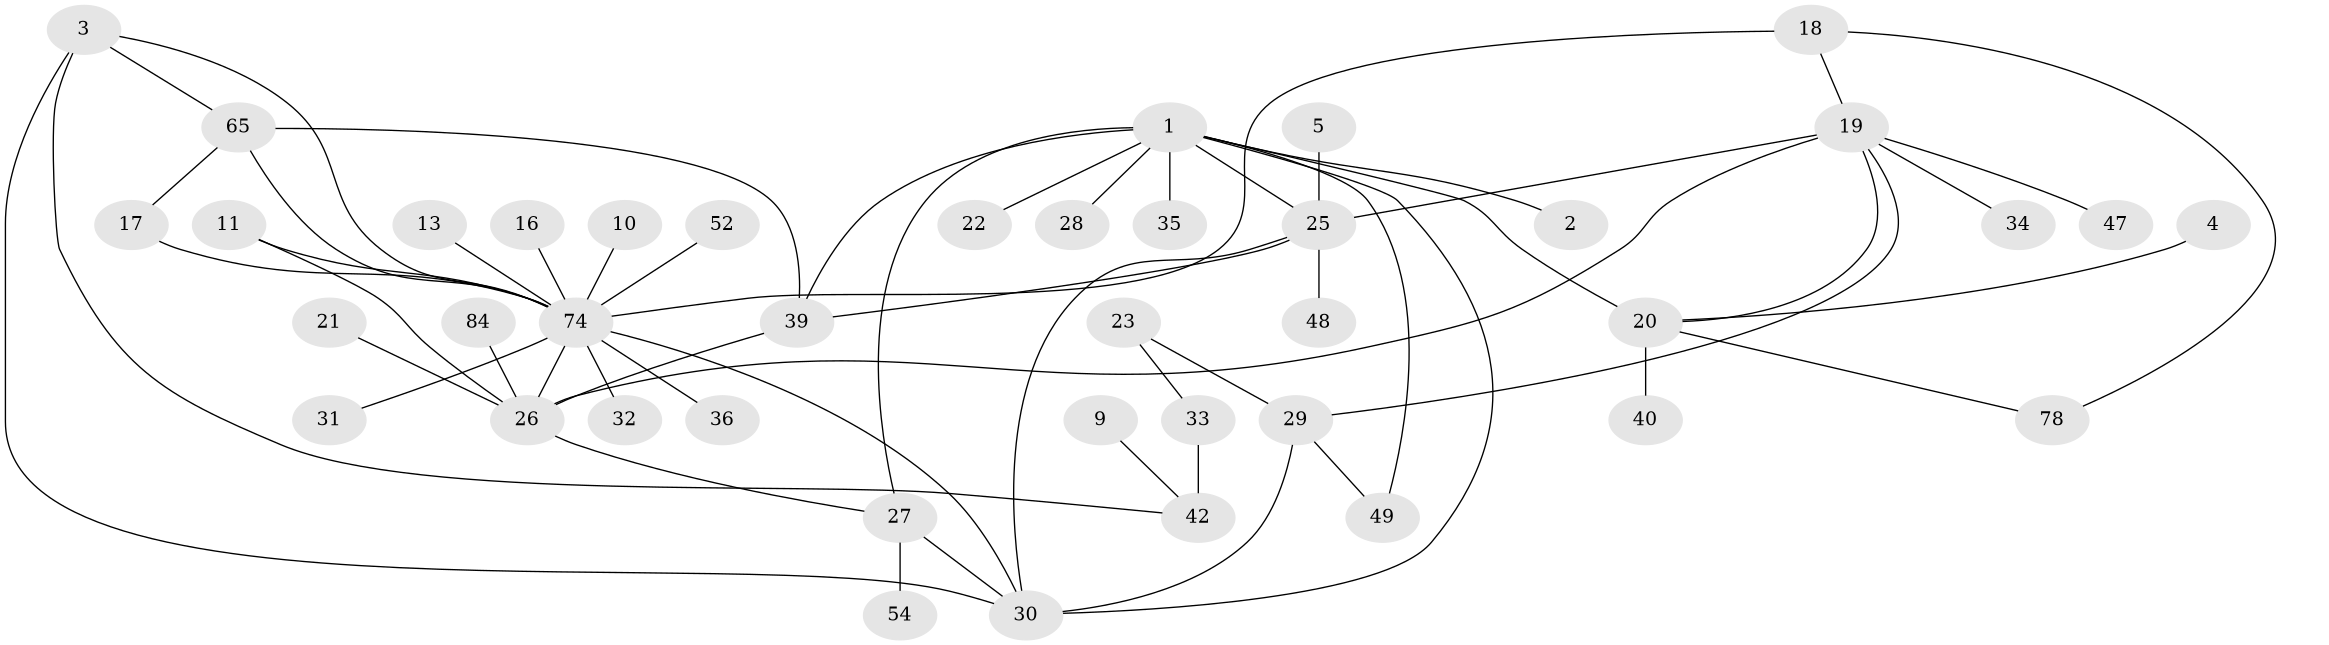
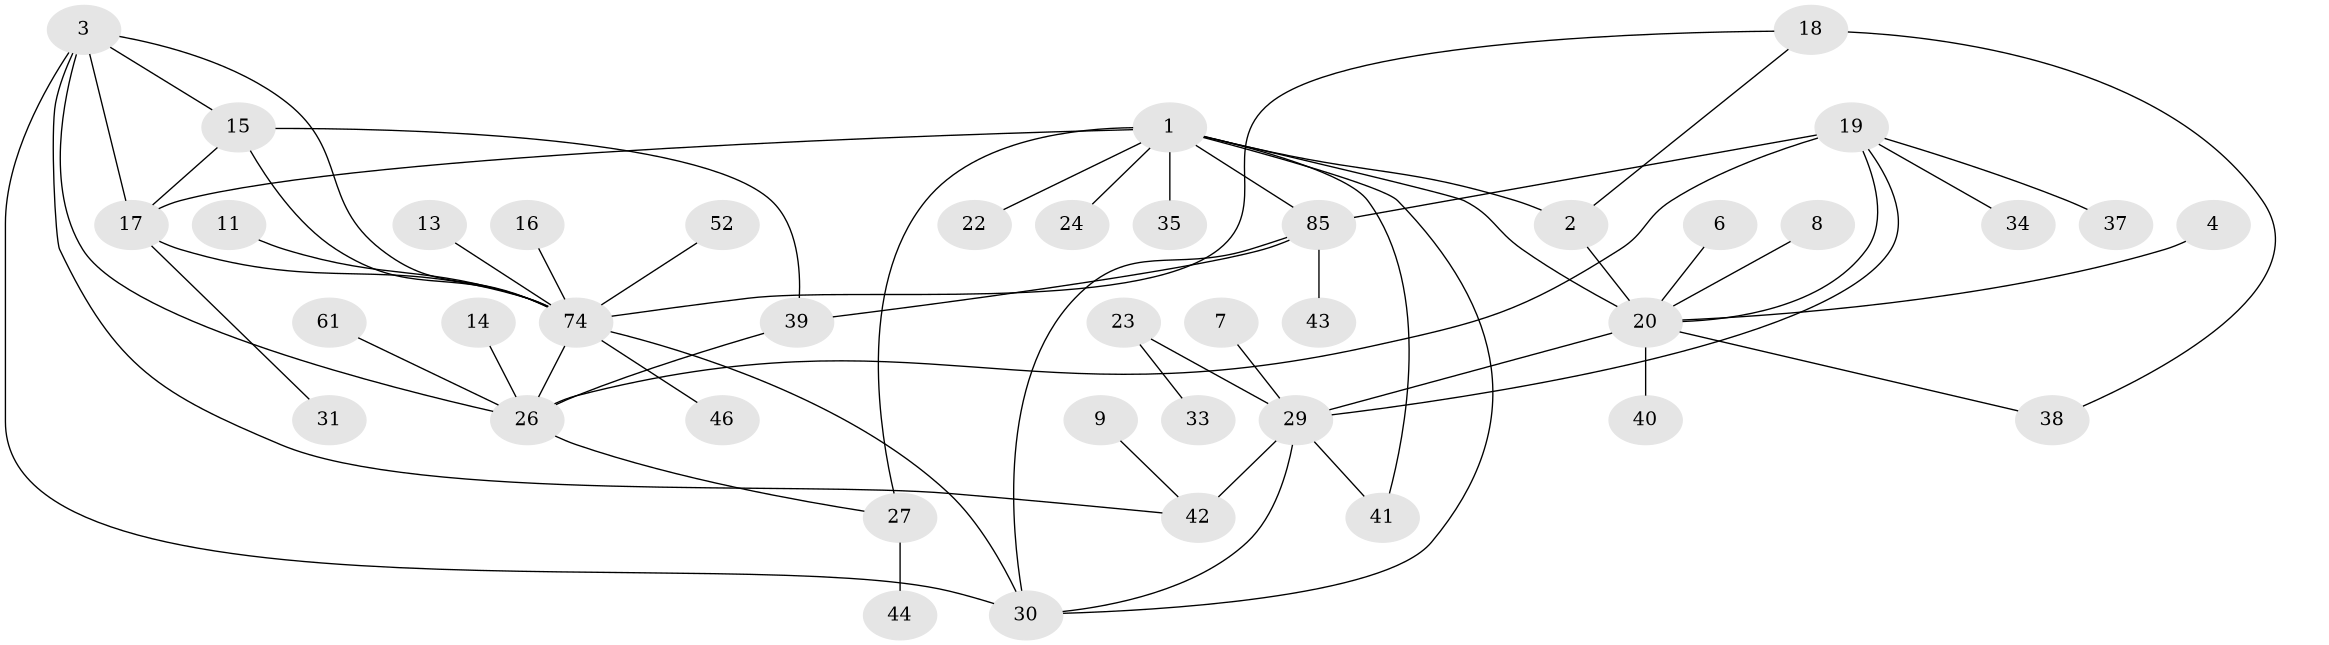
(1831, 79) -> (1691, 127)
none -> (108, 127)
(239, 127) -> (239, 127)
(1319, 127) -> none
(943, 168) -> (668, 148)
(625, 225) -> none
(1072, 225) -> (1072, 225)
(1319, 225) -> (1319, 225)
none -> (1720, 225)
none -> (1818, 225)
(2116, 225) -> (2116, 225)
none -> (1608, 274)
(390, 307) -> (184, 317)
(329, 323) -> (329, 323)
(479, 323) -> (479, 323)
none -> (1221, 323)
(1319, 323) -> (1319, 323)
(474, 368) -> (230, 323)
none -> (1471, 371)
(625, 420) -> none
(723, 420) -> (723, 420)
(2052, 420) -> (2052, 420)
(1198, 469) -> (1247, 469)
(1383, 518) -> (1383, 518)
(963, 567) -> none
(900, 615) -> (900, 615)
